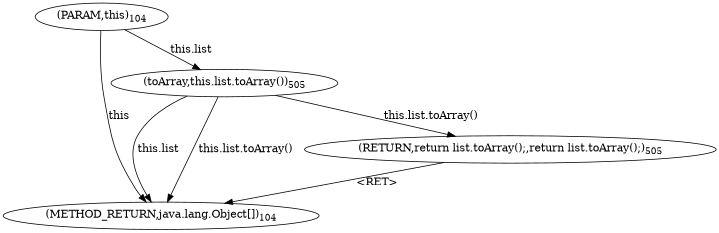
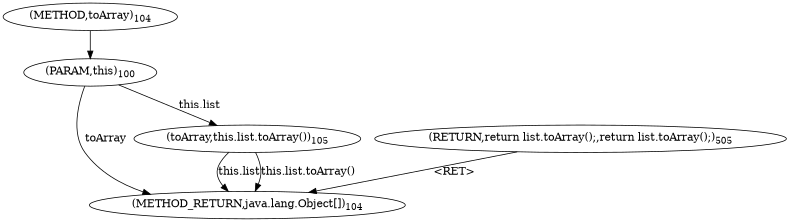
(138, 16) -> (126, 71)
none -> (90, 17)
(297, 82) -> (320, 138)
(361, 115) -> none
(119, 116) -> (106, 139)
